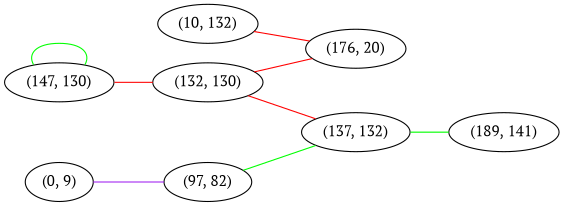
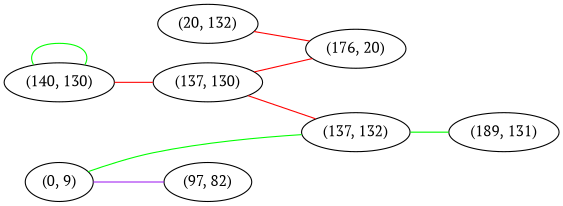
(208, 24) -> (208, 24)
(59, 82) -> (59, 82)
(208, 82) -> (208, 82)
(504, 132) -> (504, 132)
(279, 158) -> (193, 146)
